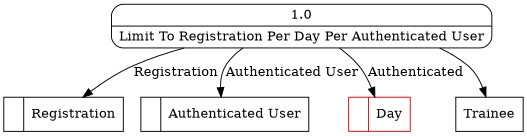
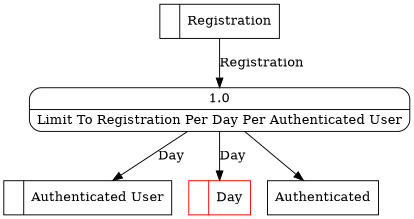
(135, 65) -> (220, 58)
(292, 73) -> (171, 156)
(416, 73) -> (233, 156)
(489, 114) -> (323, 198)
